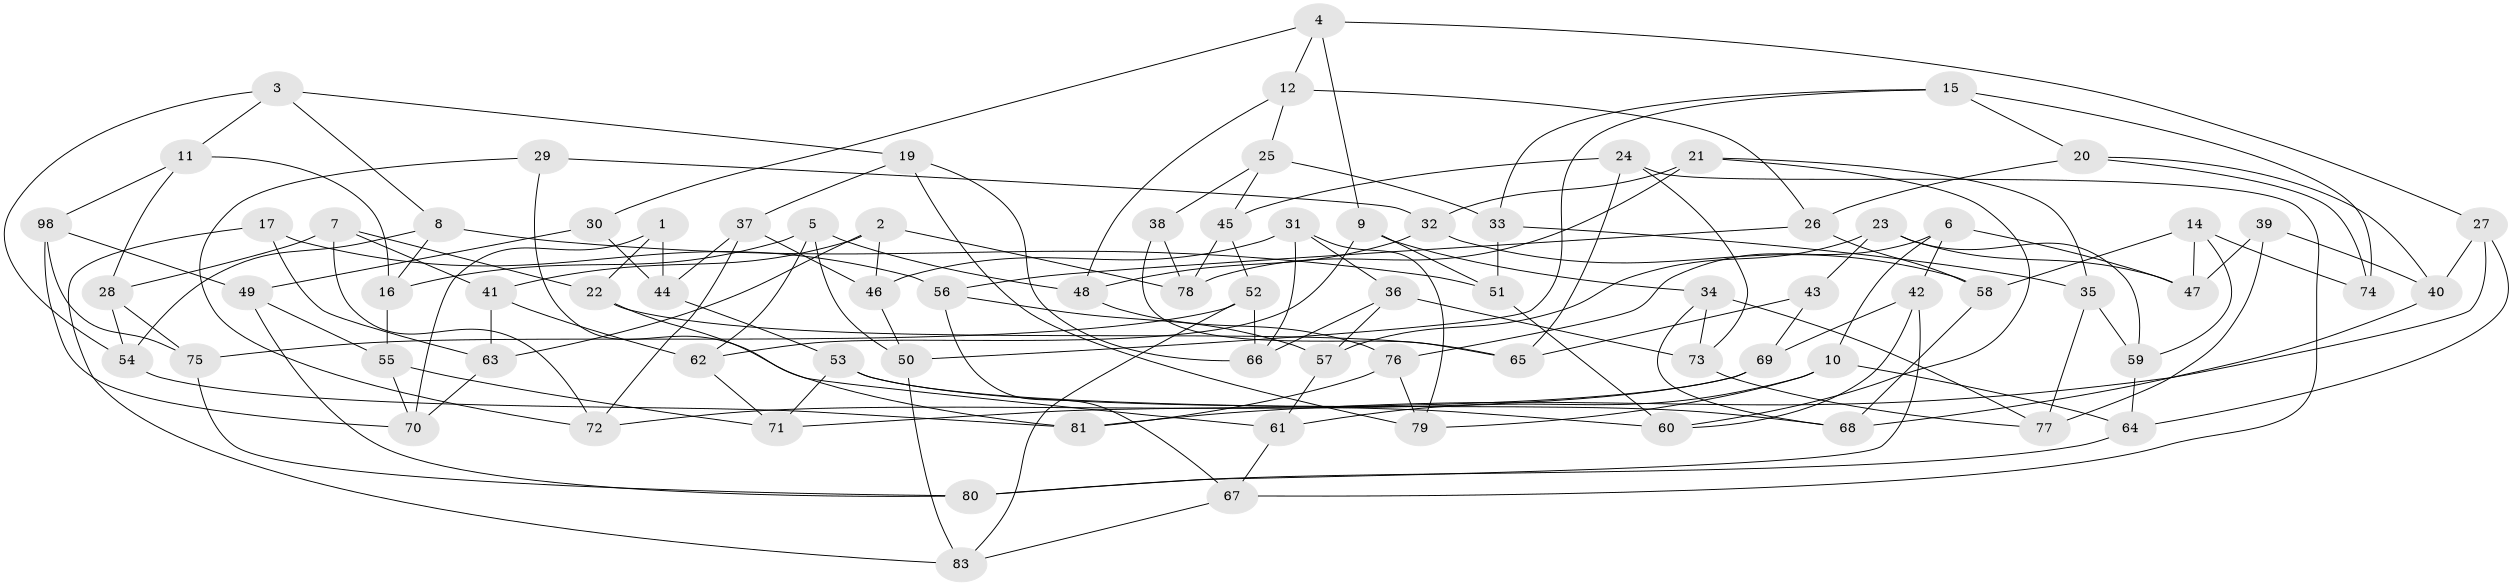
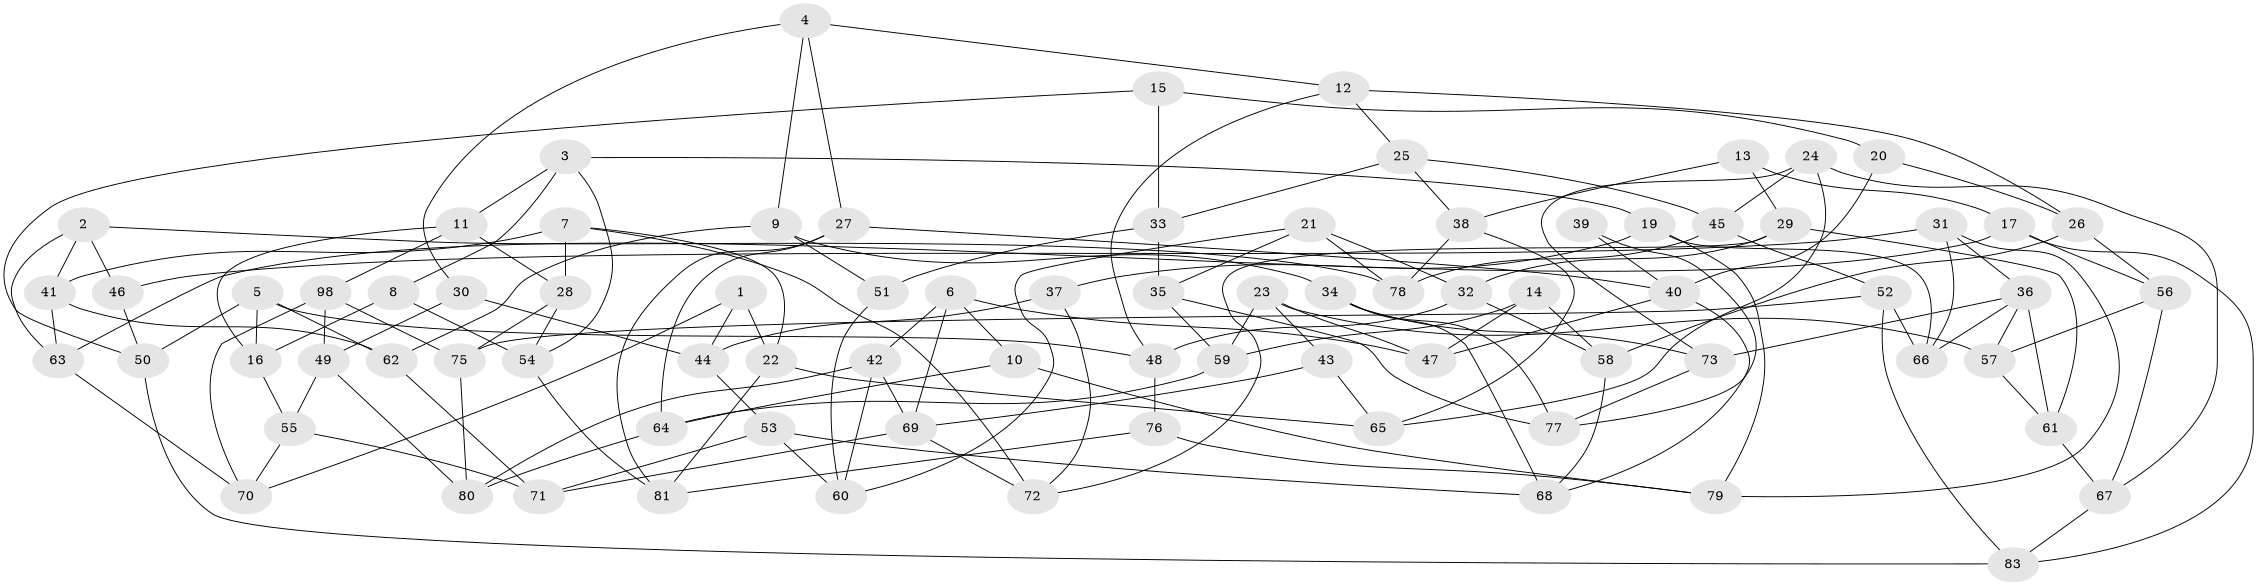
none -> (1743, 157)
(944, 253) -> none
(2229, 259) -> (1577, 320)
(828, 268) -> none
(1669, 279) -> (933, 356)
(2369, 293) -> none
(1560, 404) -> (2038, 361)
